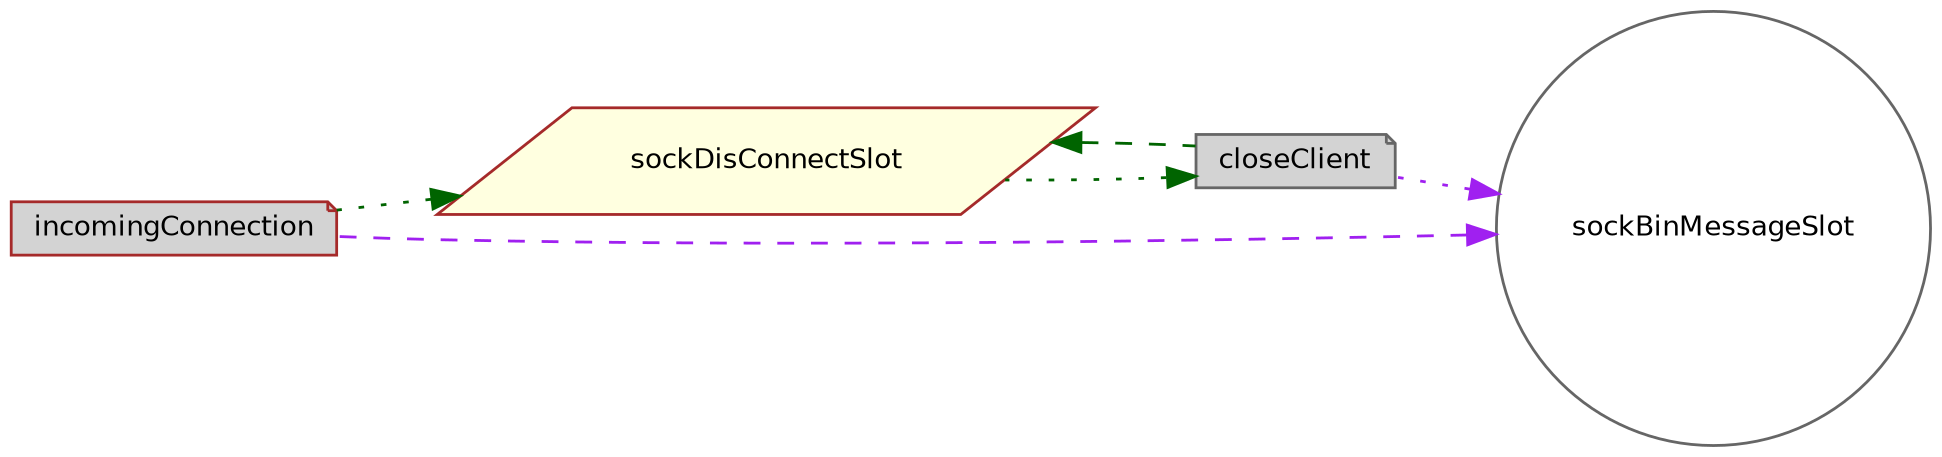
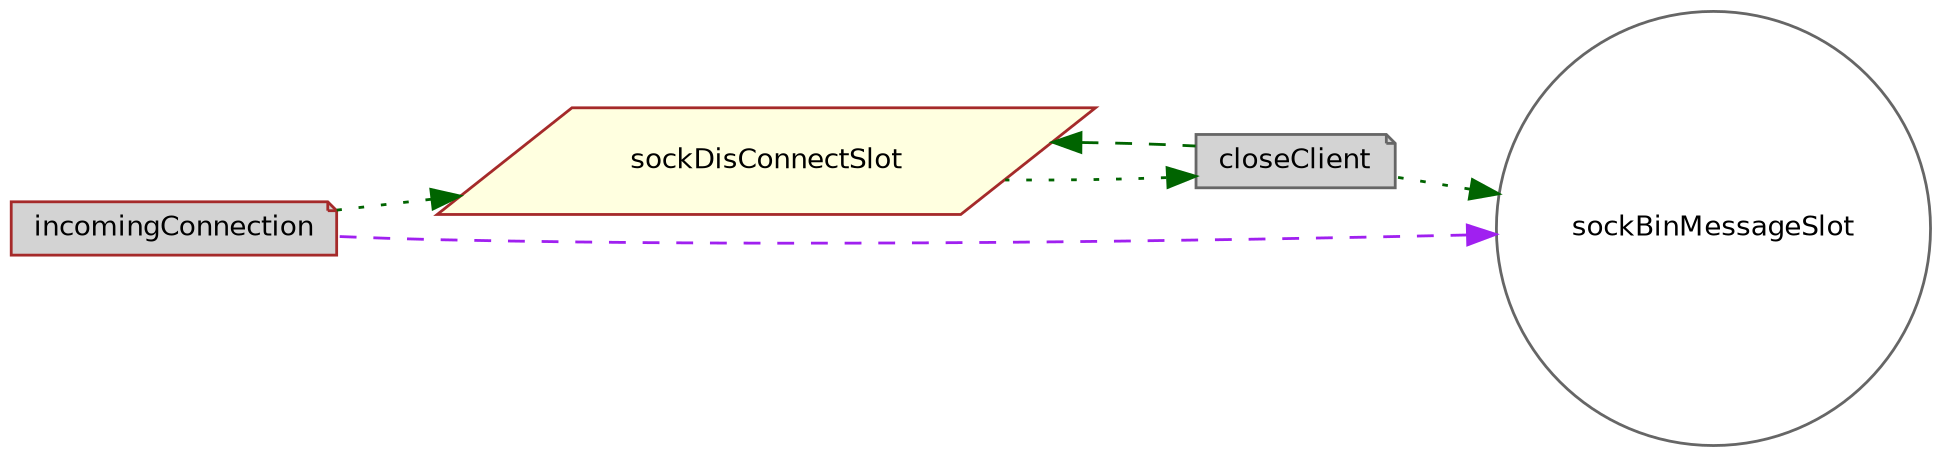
(1433, 183) -> (1433, 183)
